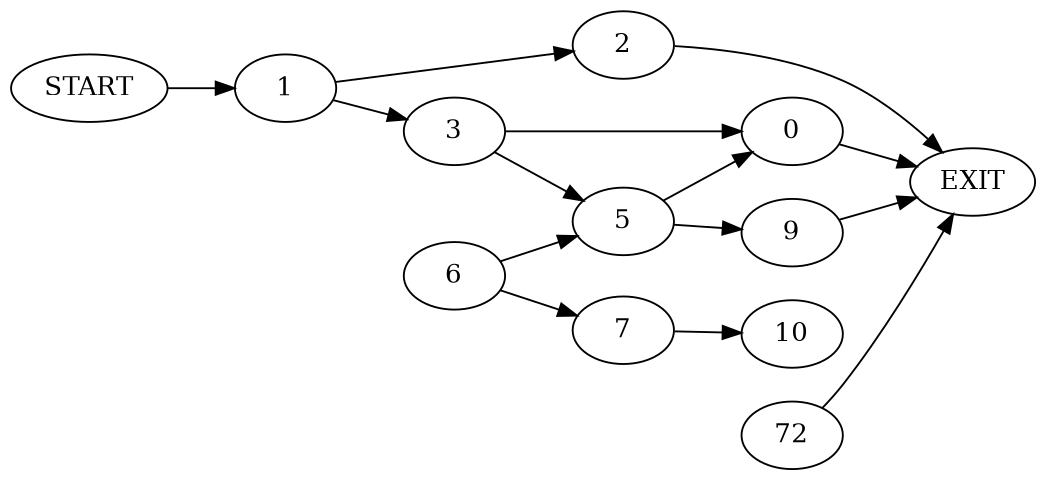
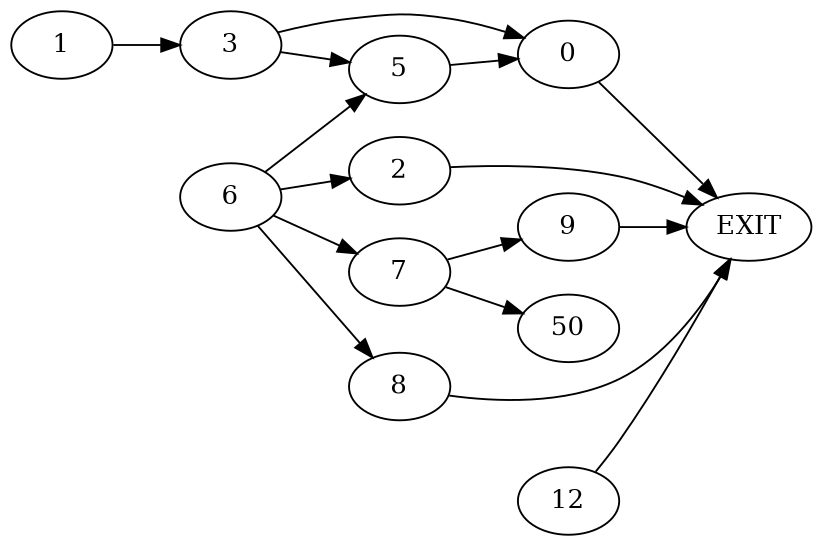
(445, 68) -> (306, 185)
(89, 88) -> none
(698, 226) -> (475, 252)
(792, 334) -> (569, 328)
none -> (400, 387)
(792, 435) -> (569, 501)
